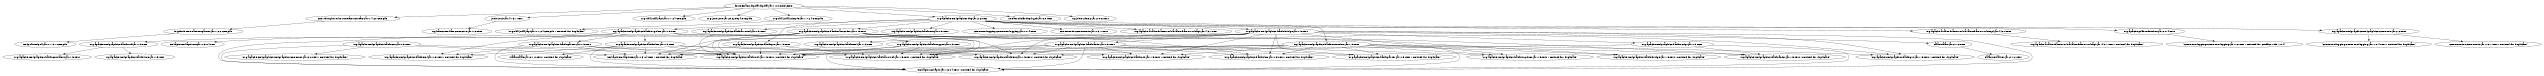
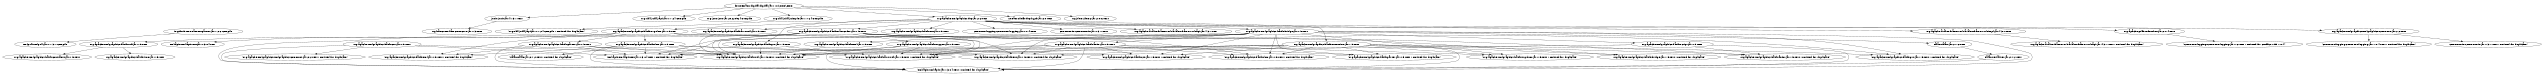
(353, 19) -> none
none -> (1495, 67)
